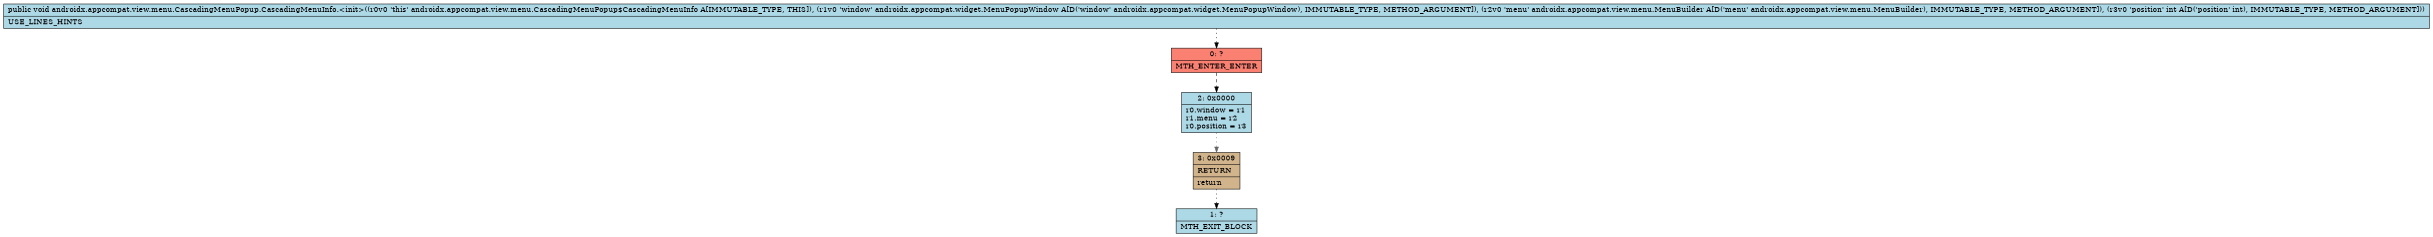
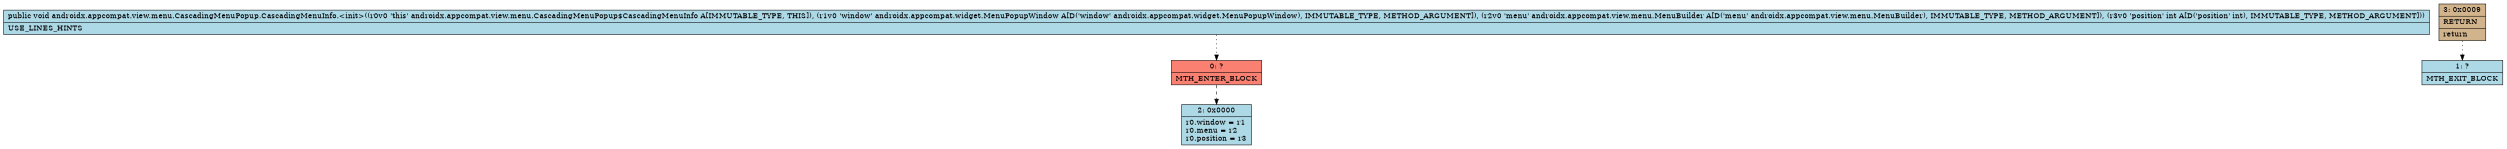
(1217, 66) -> (1217, 78)
(1212, 118) -> (1212, 131)
(1217, 140) -> none
